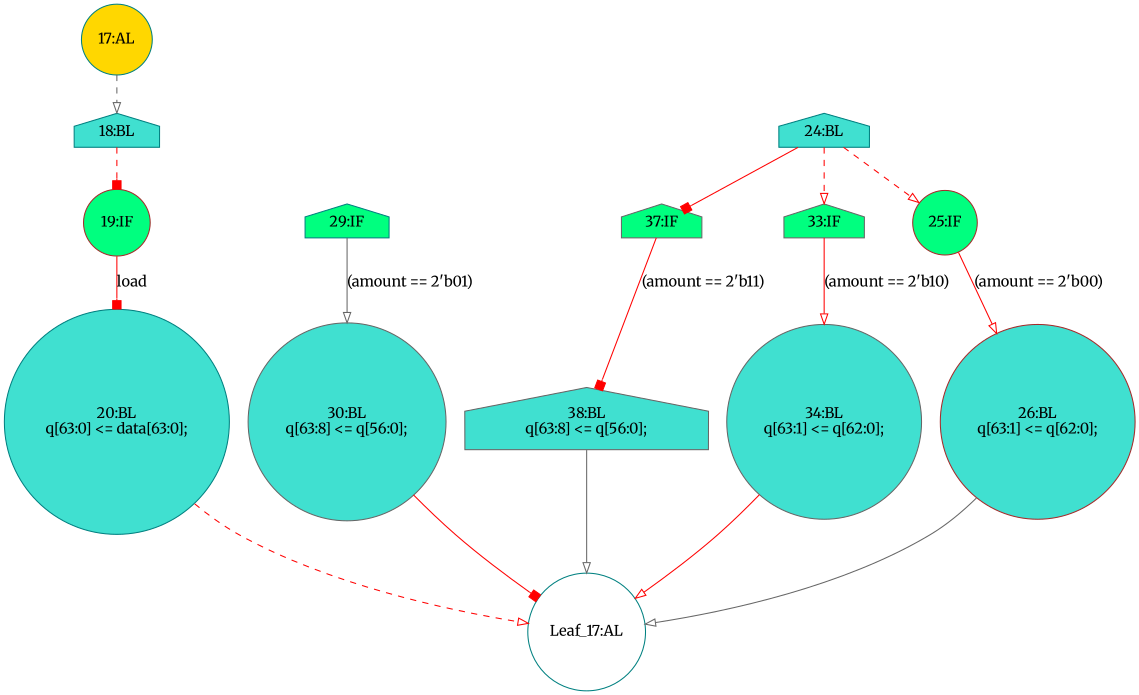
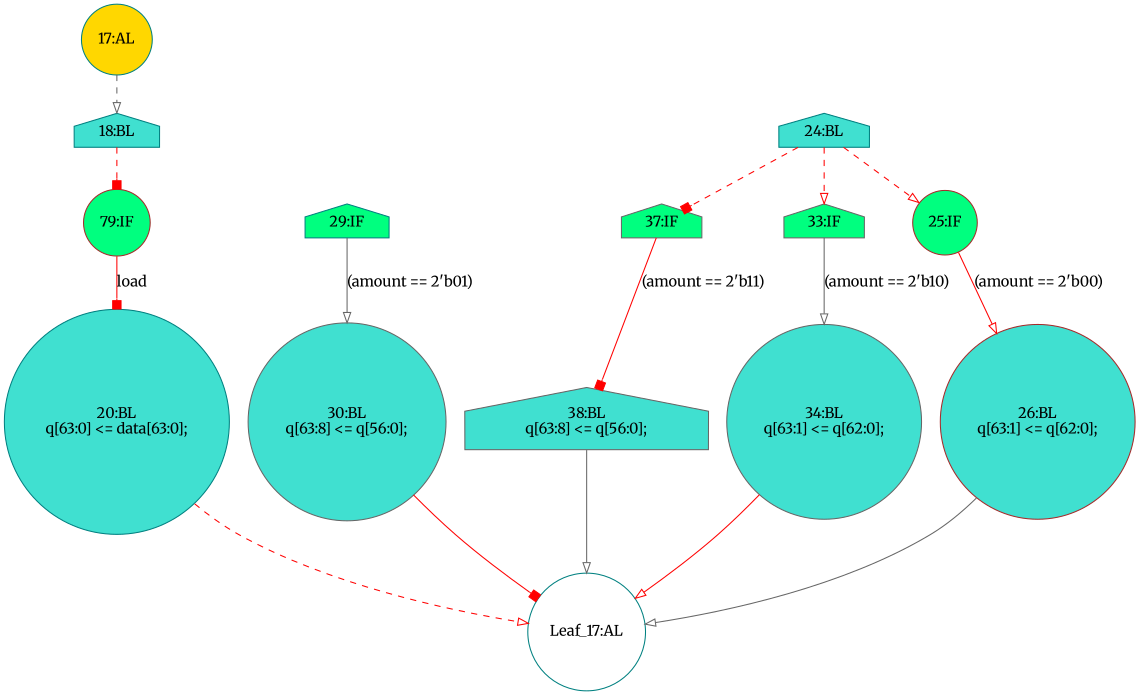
(745, 176) -> (745, 176)
(117, 223) -> (117, 223)
(824, 276) -> (824, 276)
